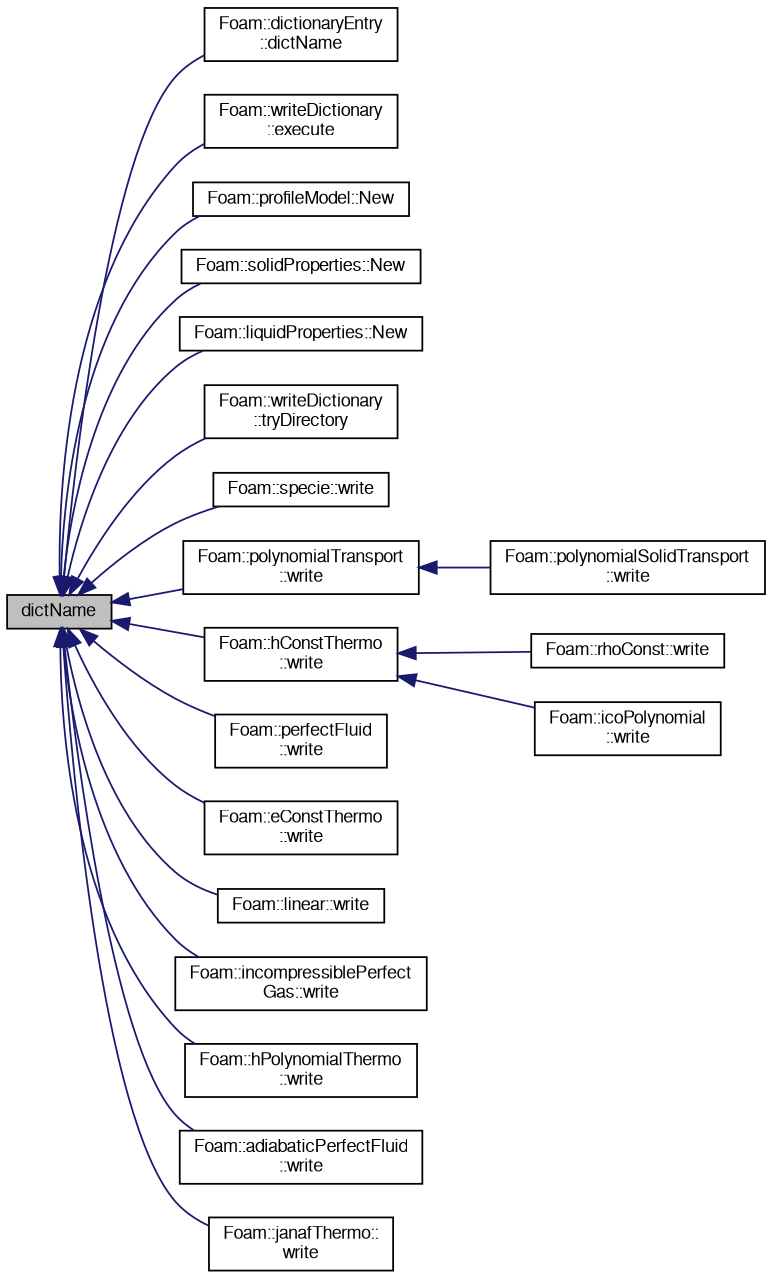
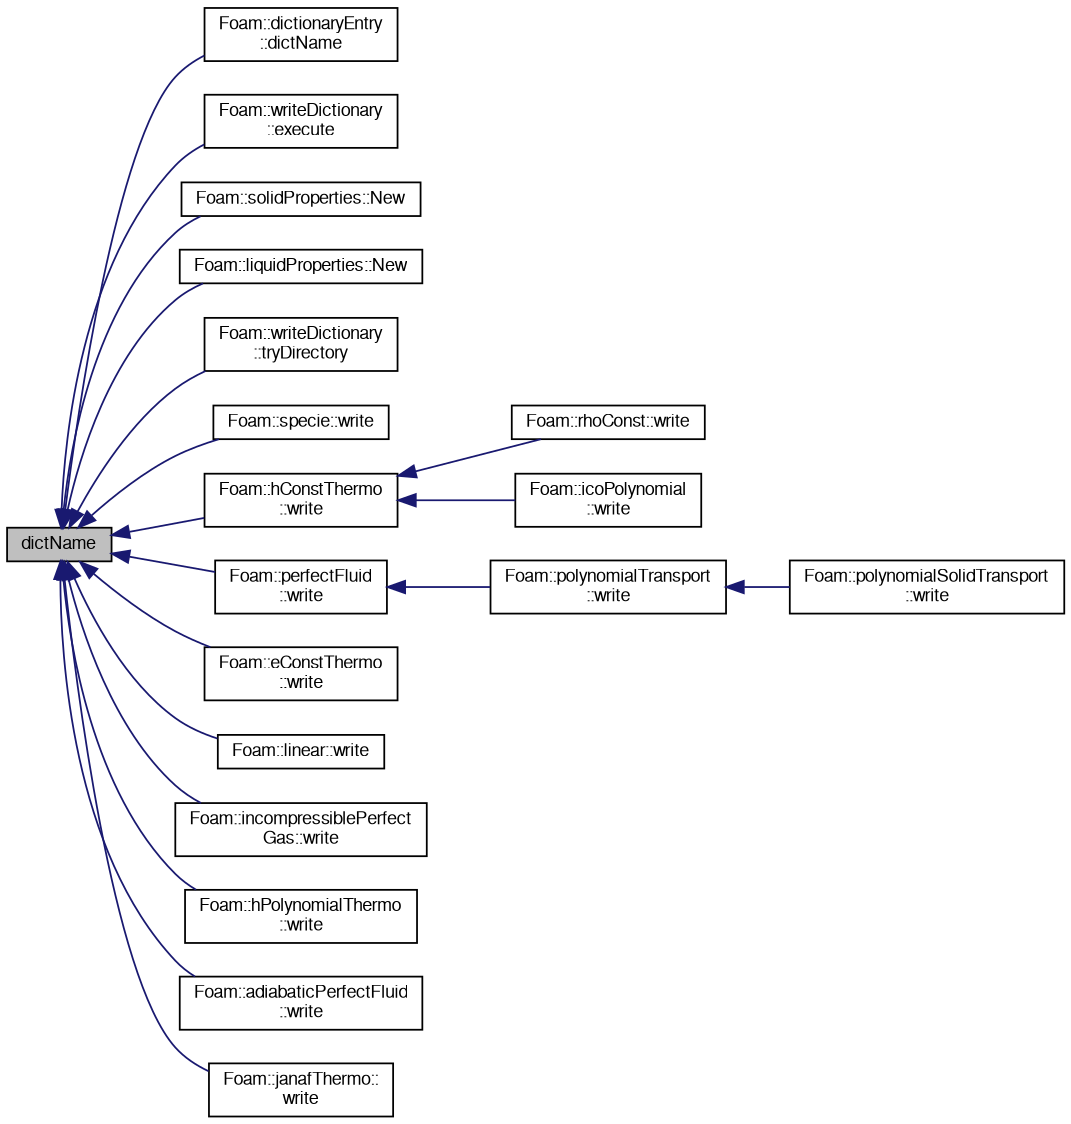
(301, 199) -> none
(156, 594) -> (448, 587)
